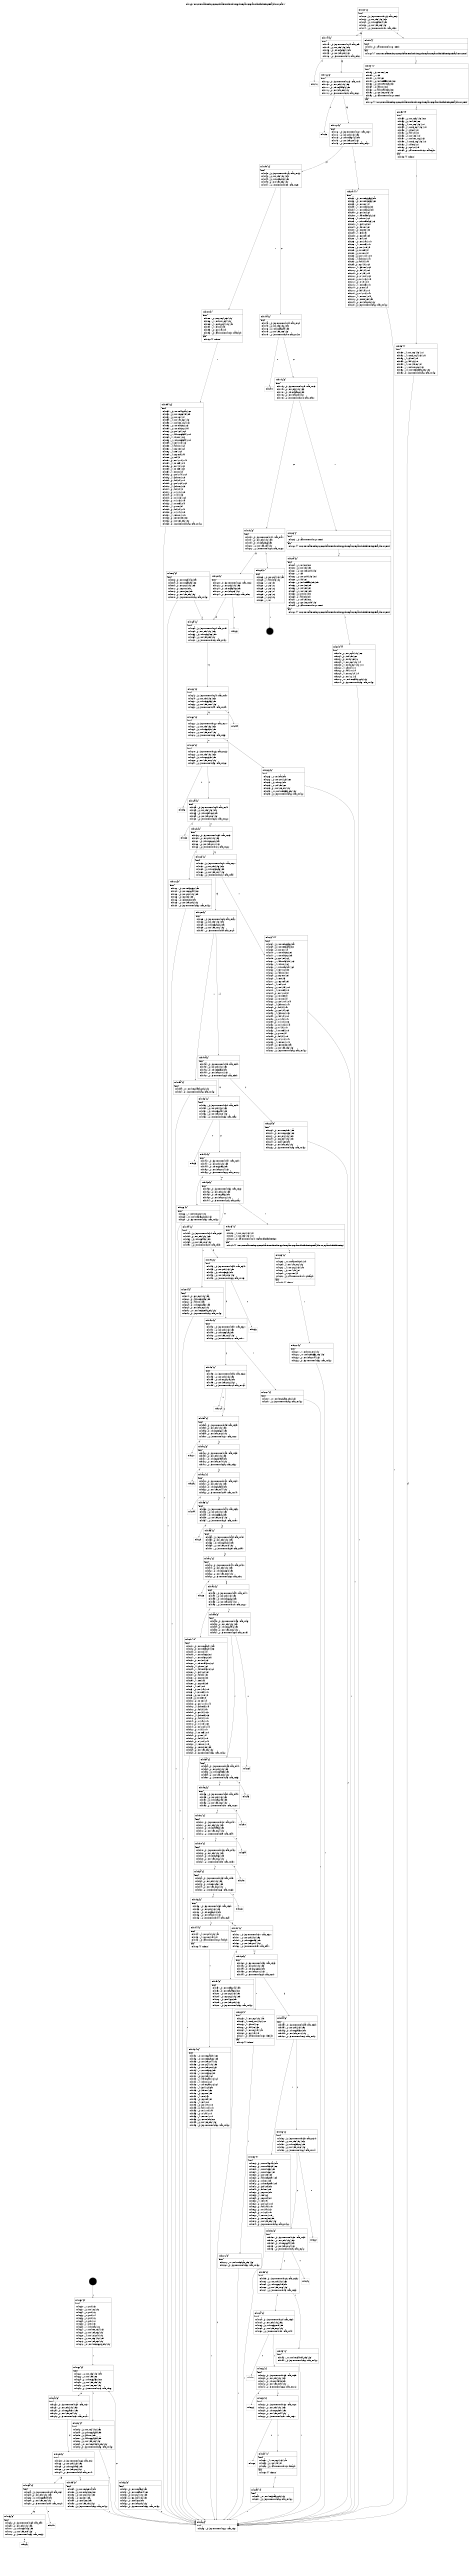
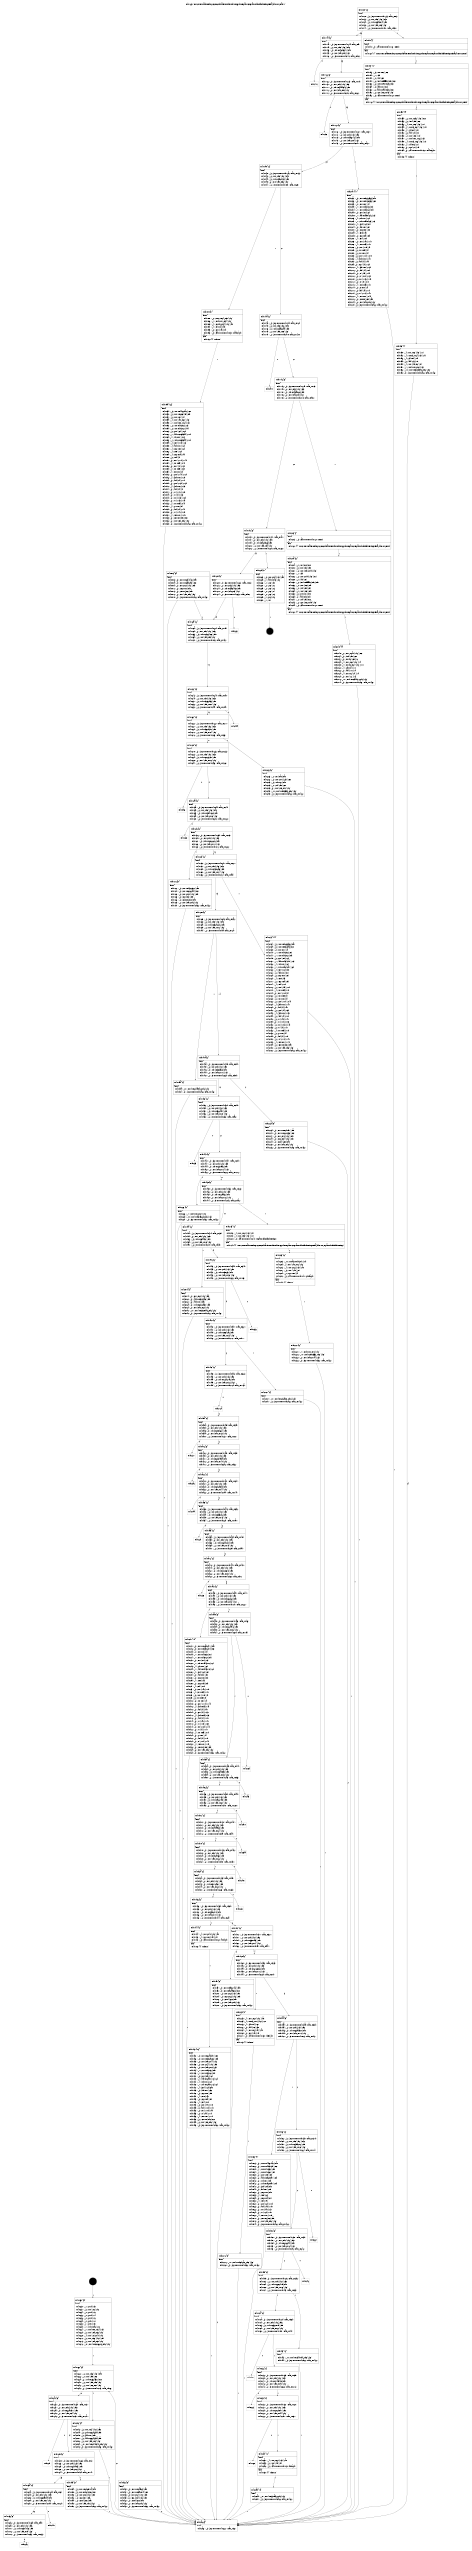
(210, 824) -> none
(225, 1402) -> (218, 1413)
none -> (47, 2464)
